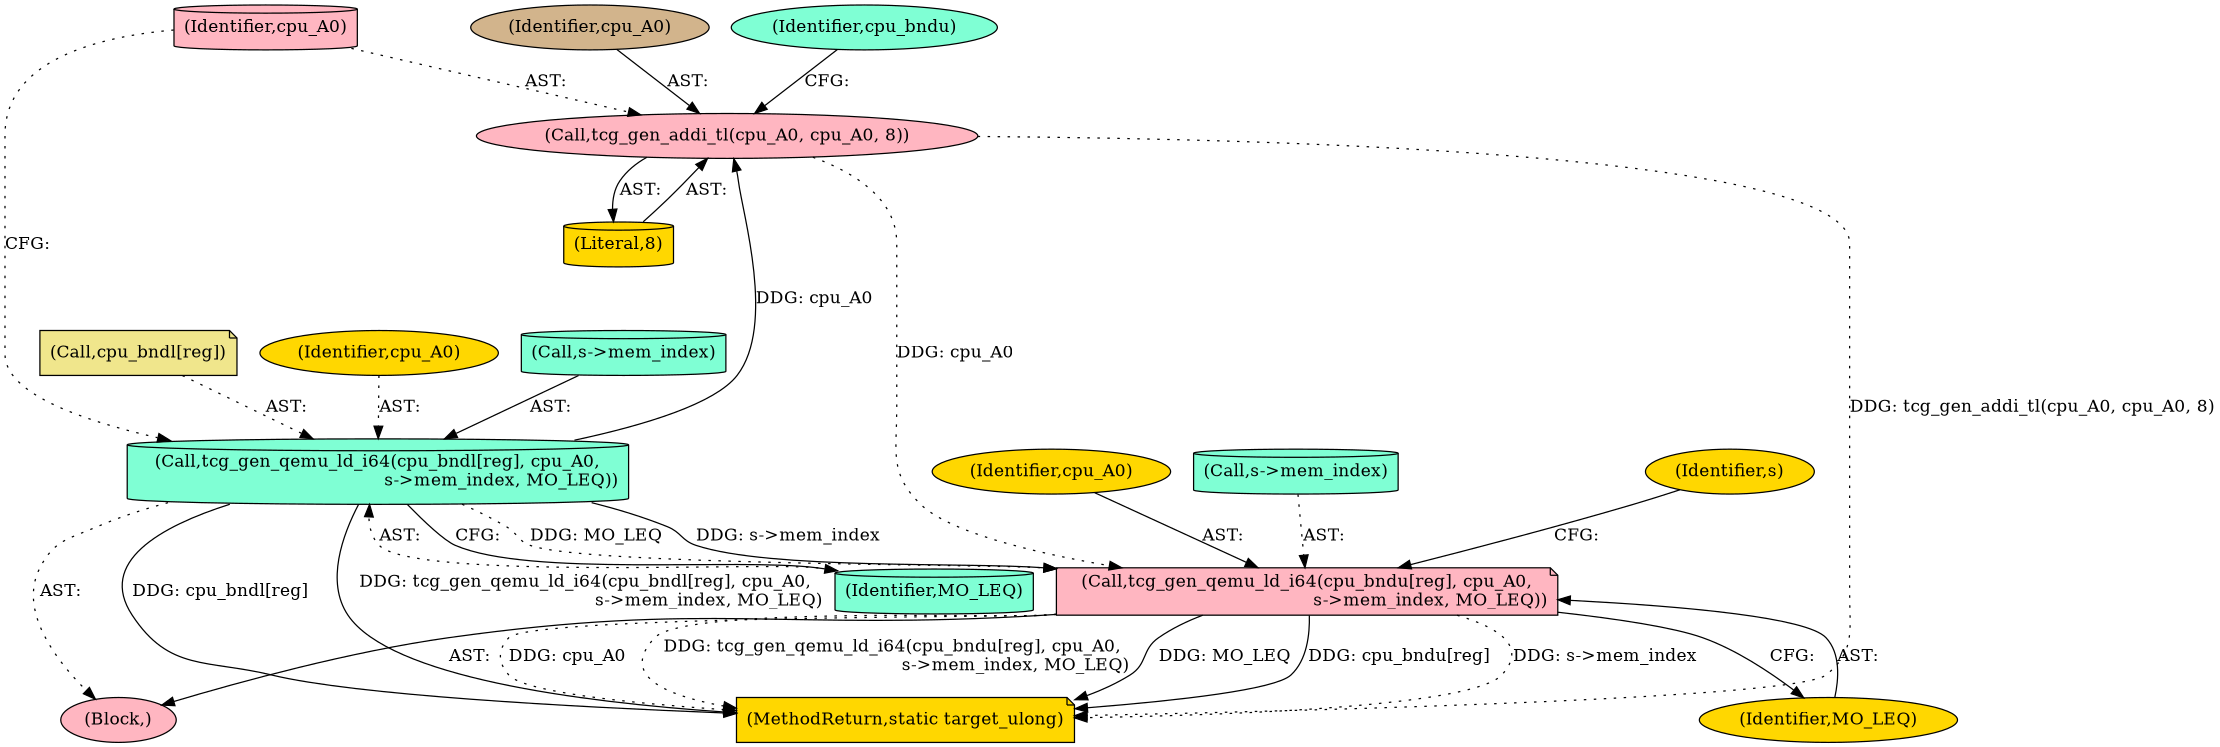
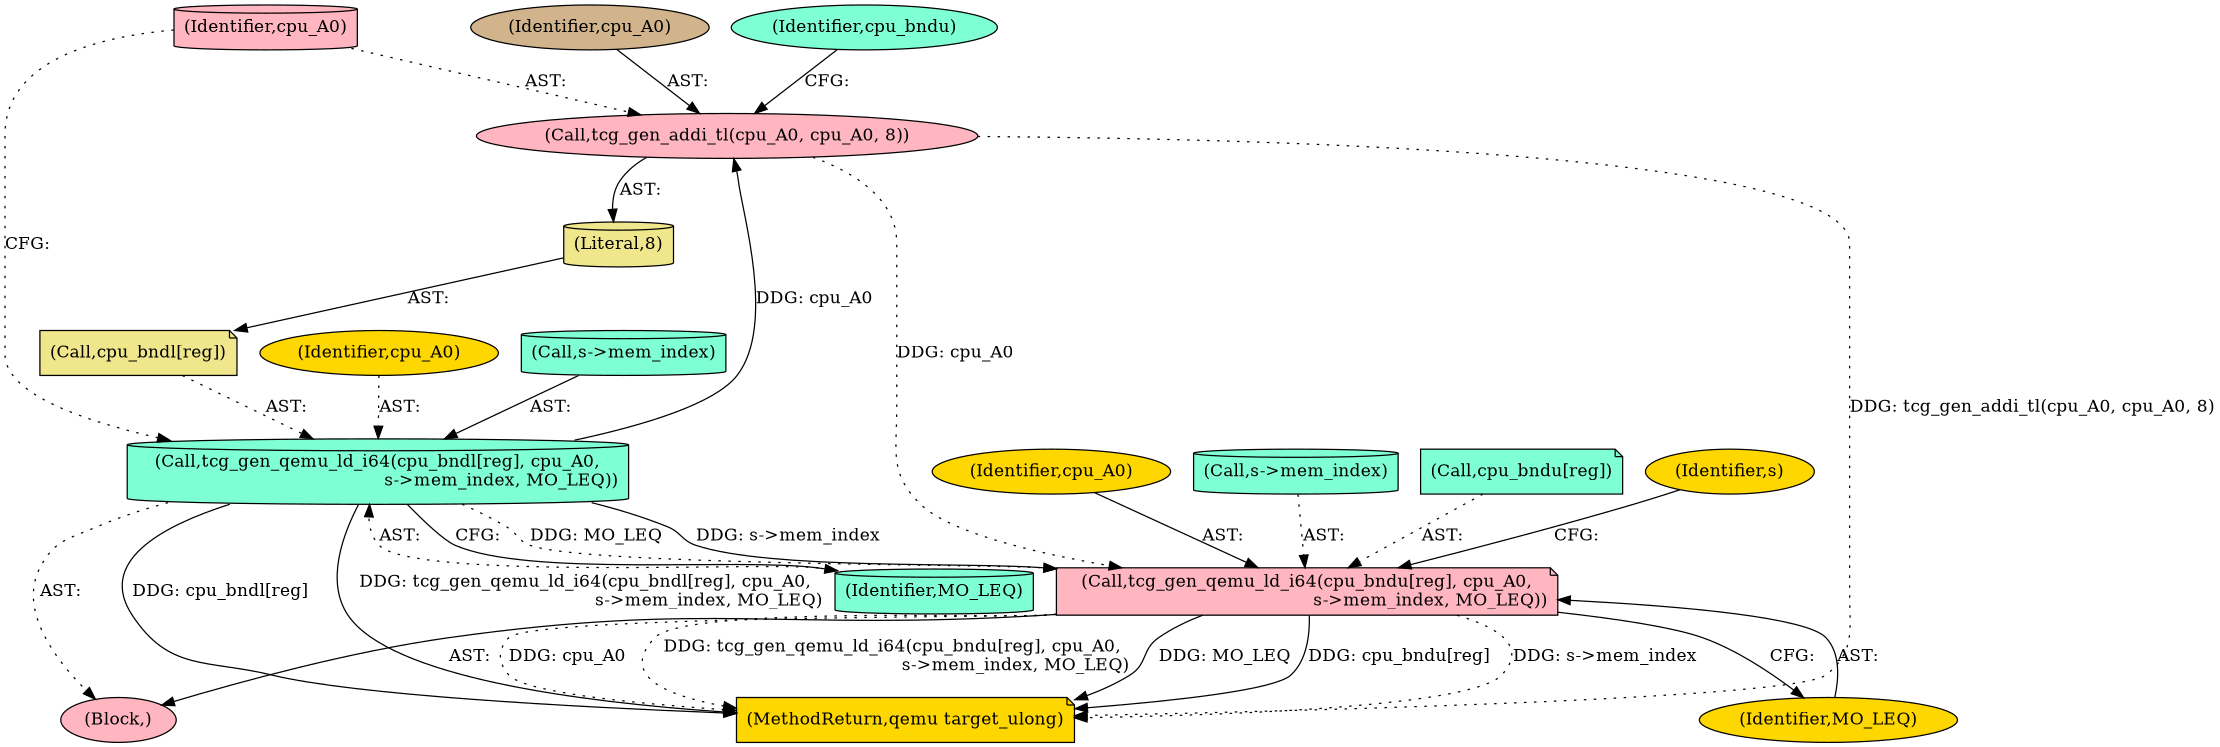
(672, 195) -> (405, 293)
(619, 244) -> (619, 244)
none -> (1522, 472)
(905, 720) -> (905, 720)
